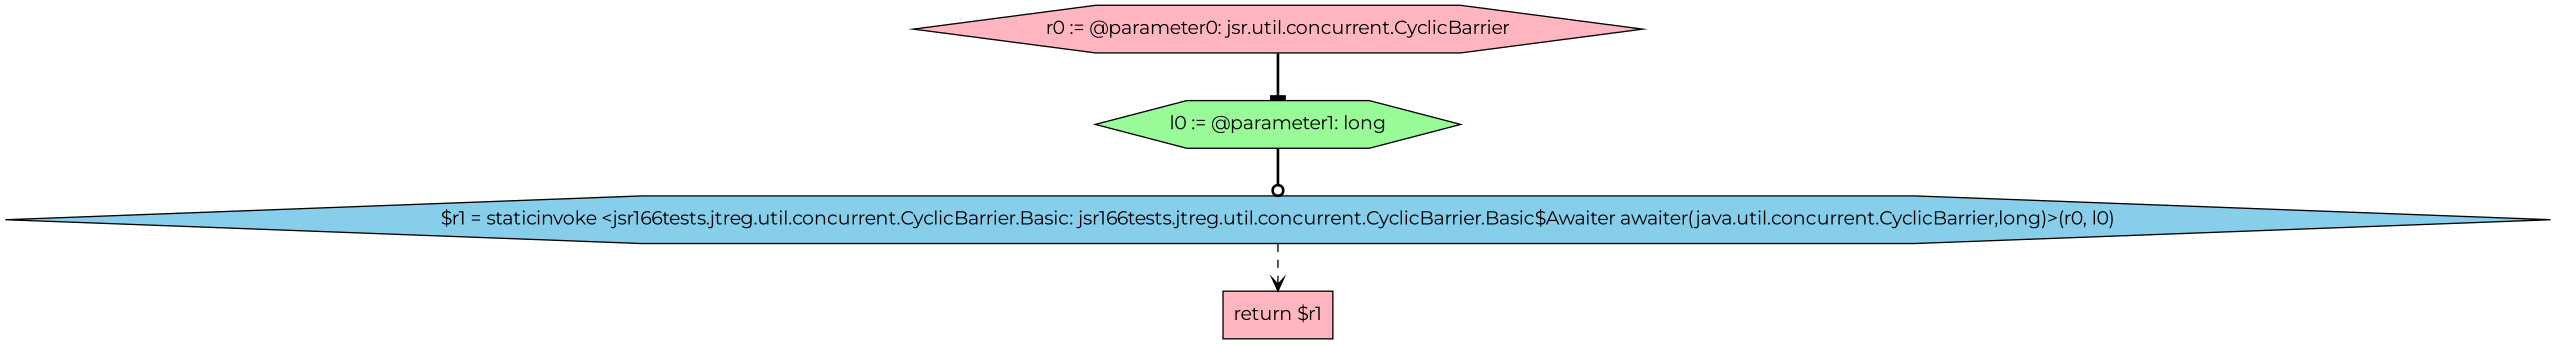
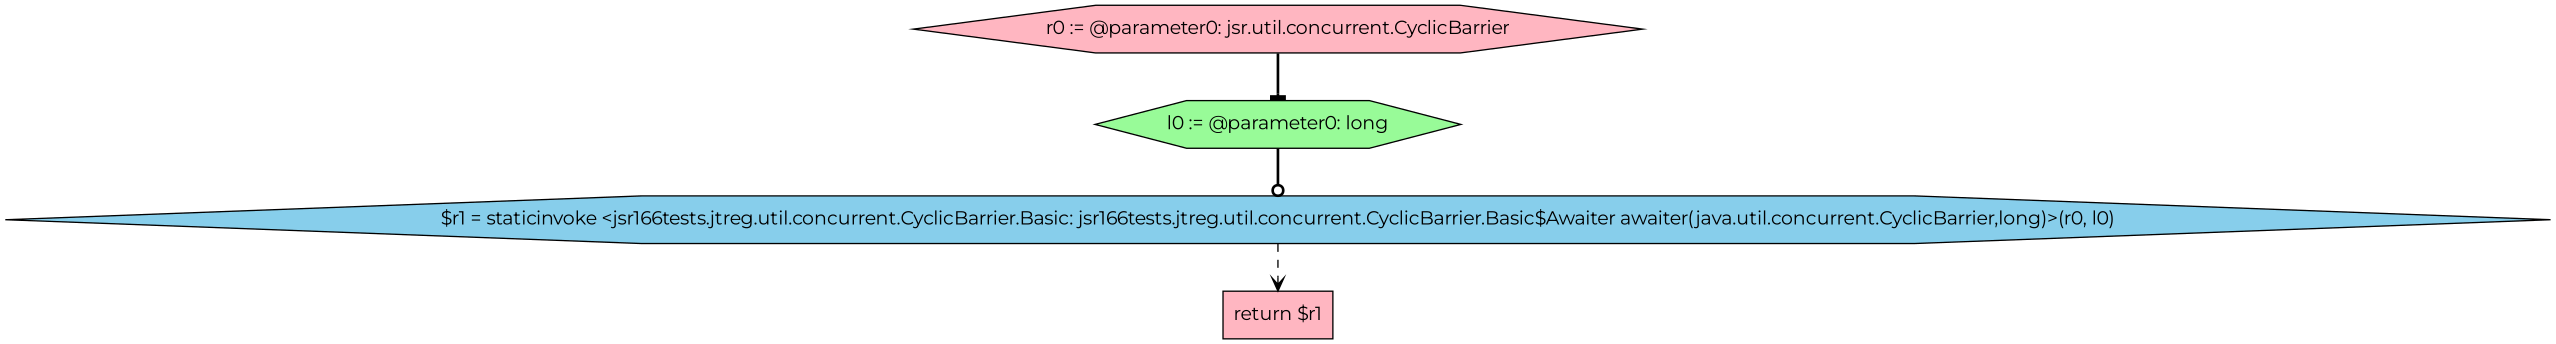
(1278, 124) -> (1278, 124)
